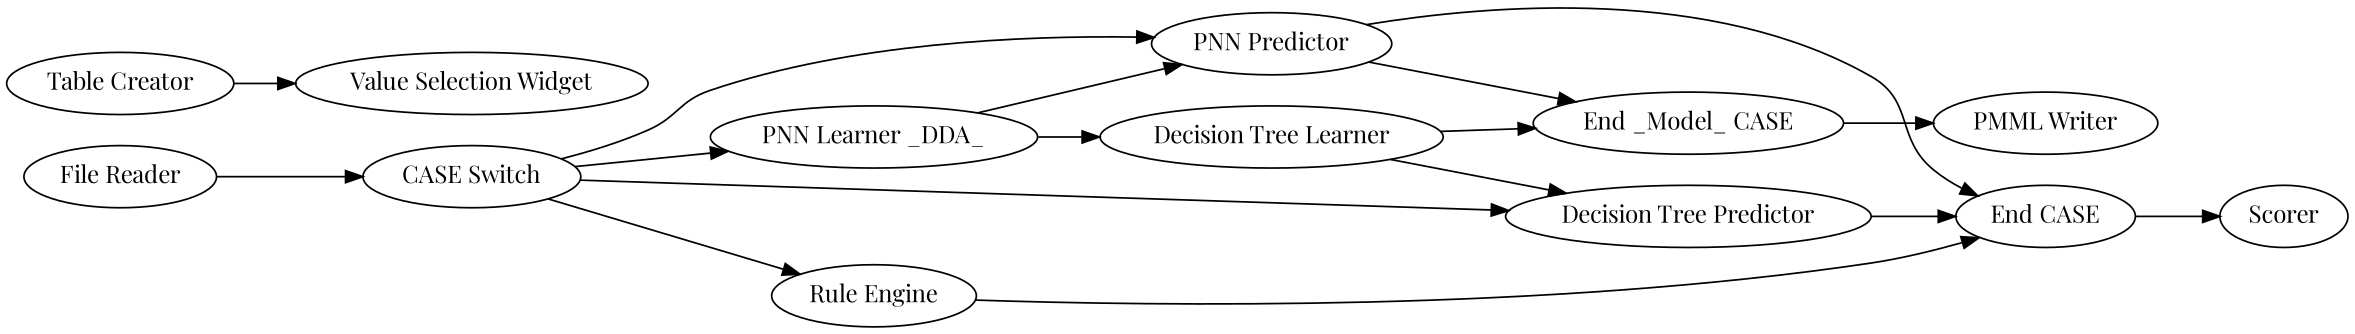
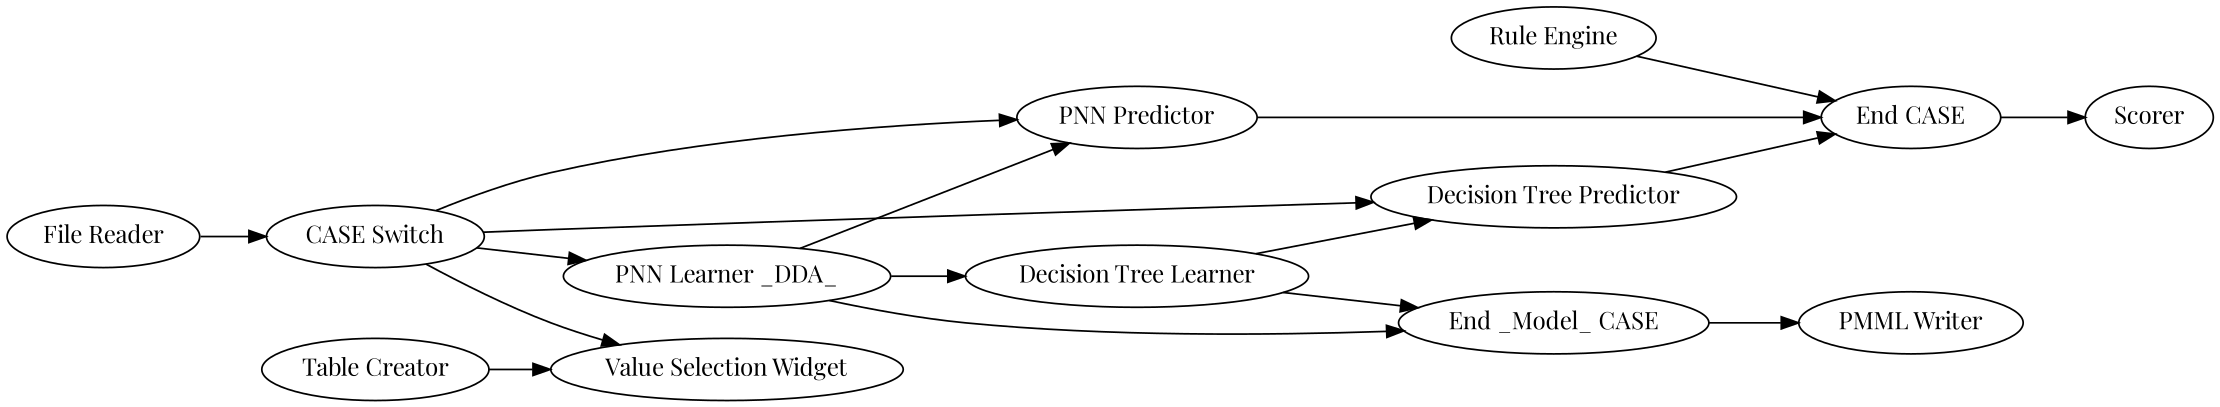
(1464, 80) -> (1107, 332)
(666, 234) -> (512, 307)
